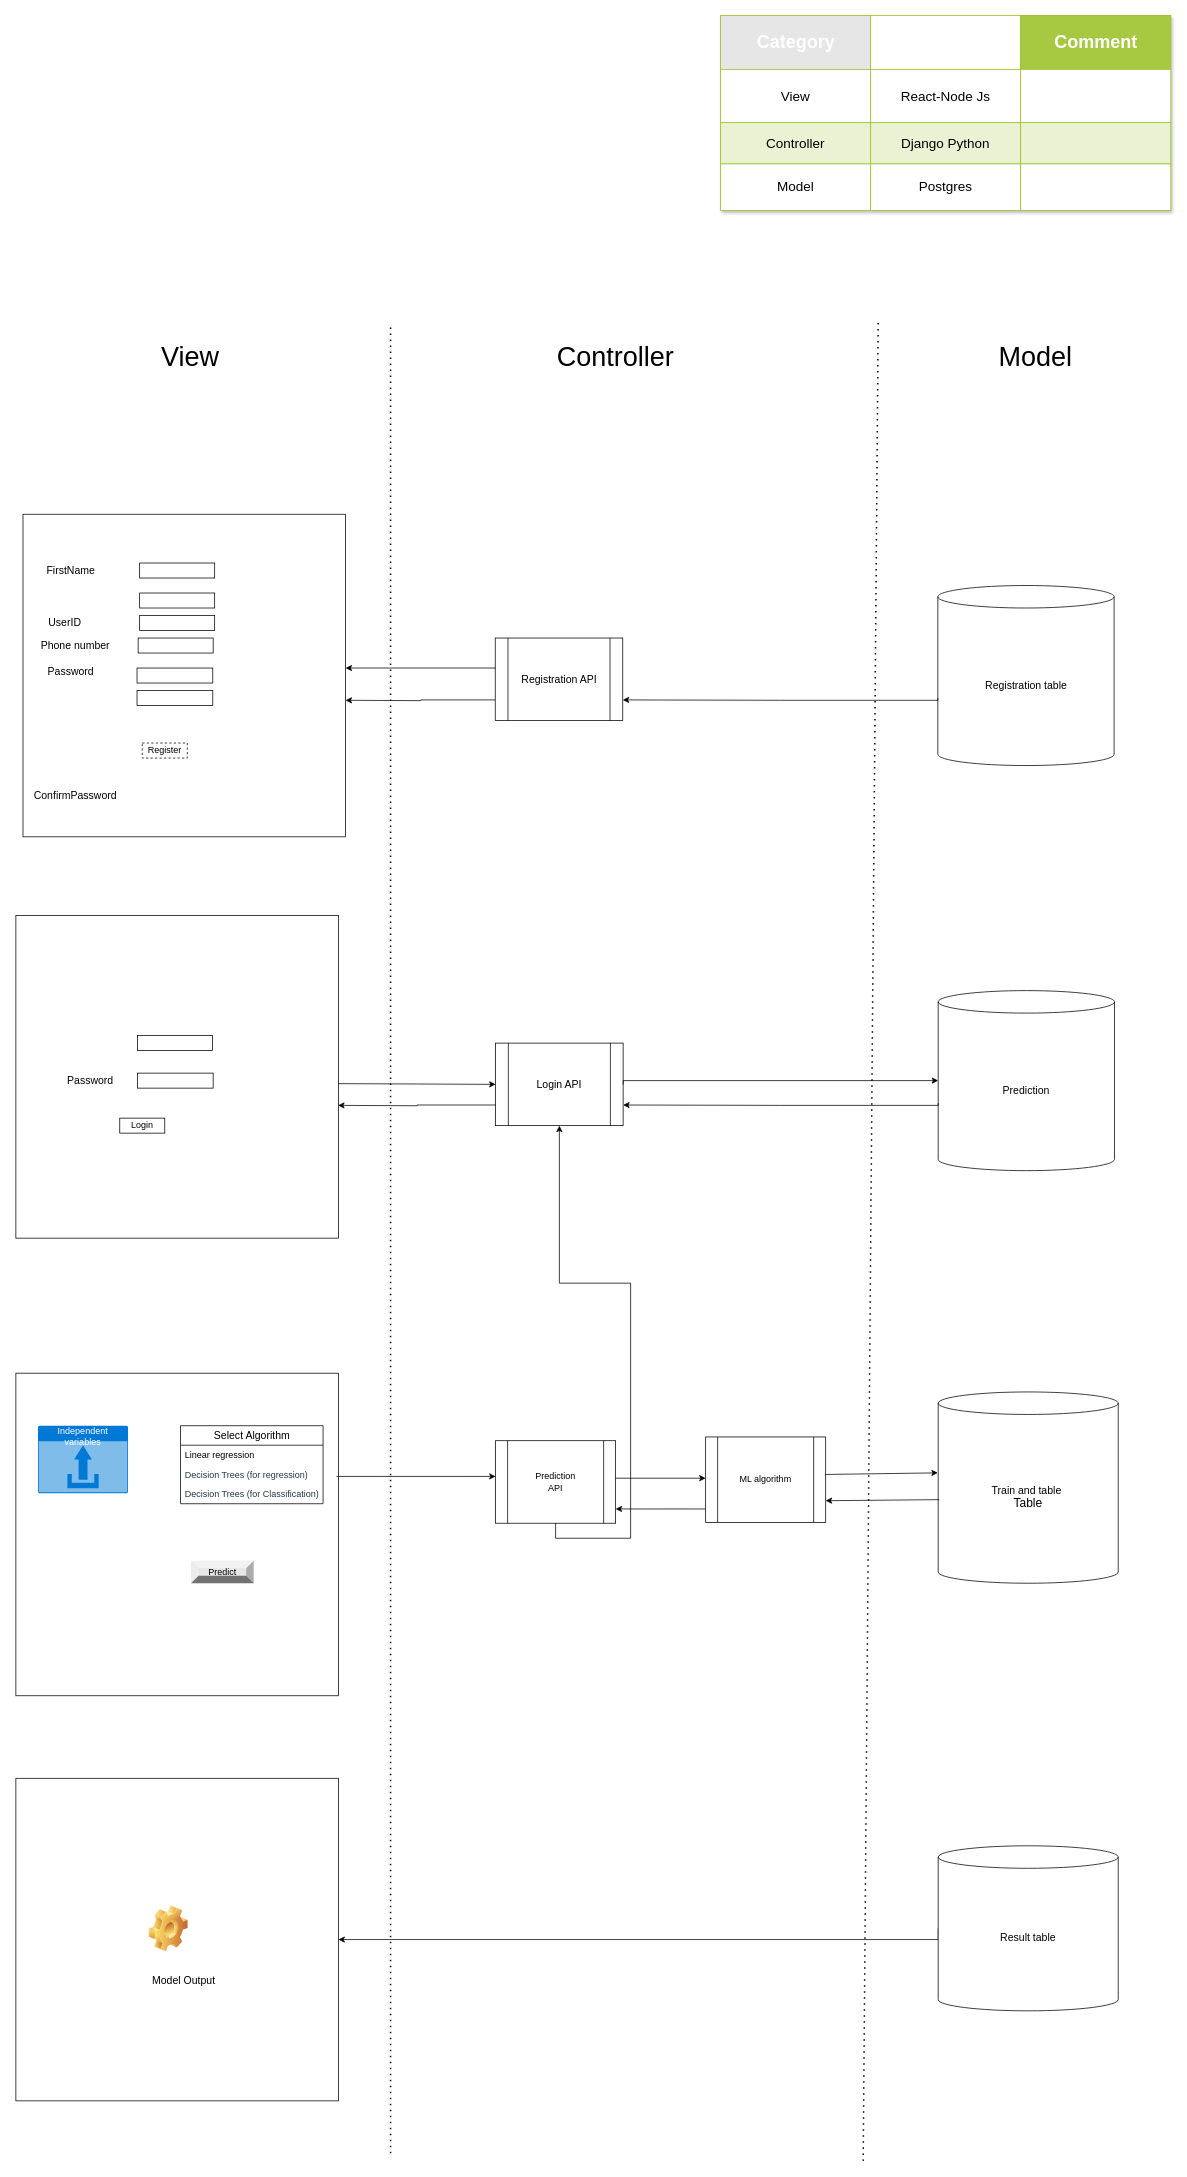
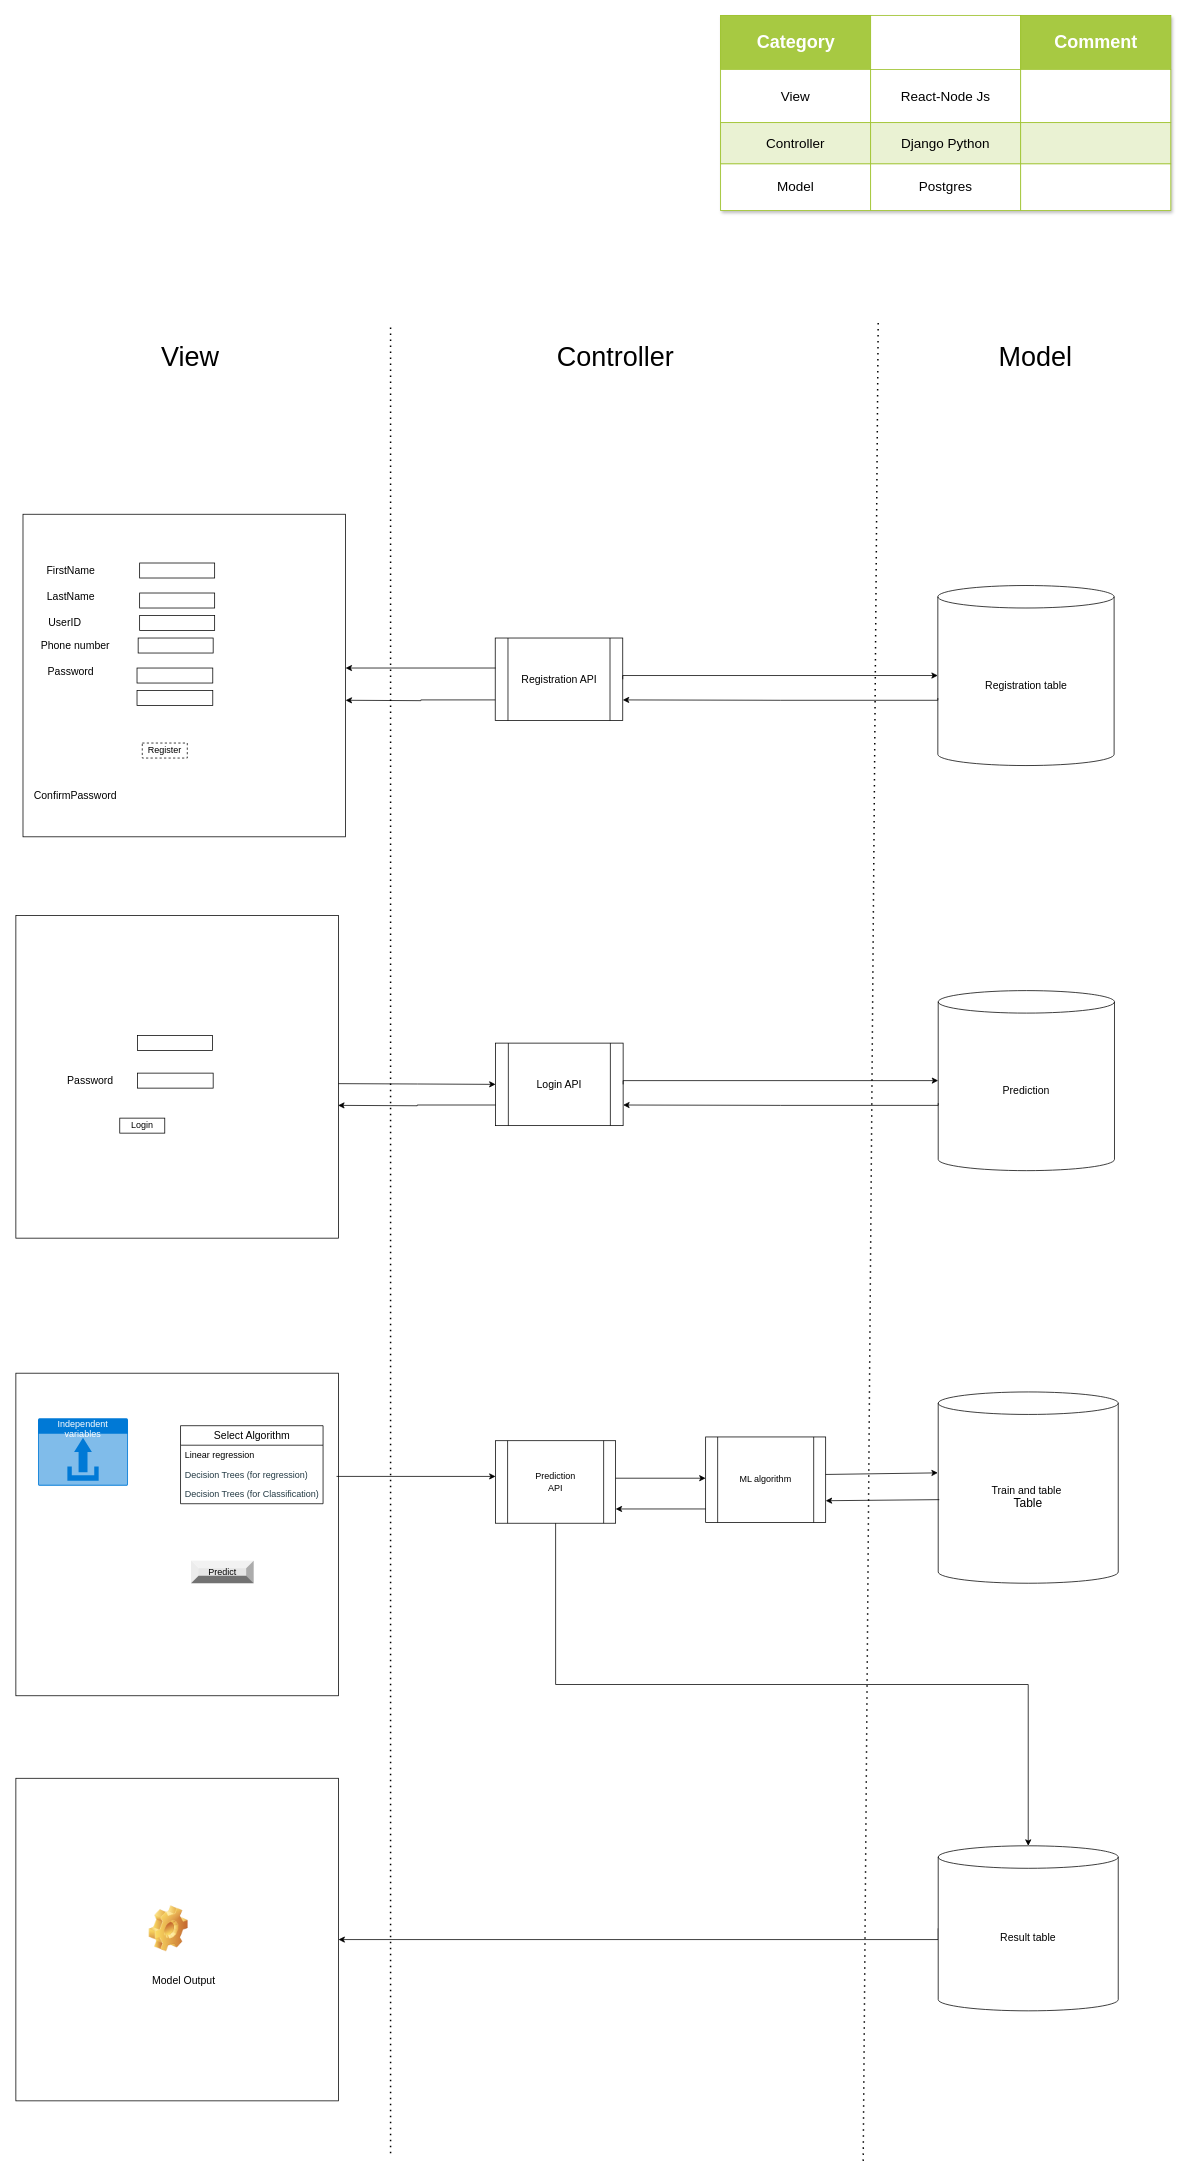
(795, 42) -> (795, 42)
none -> (71, 597)
none -> (777, 675)
(630, 1448) -> (796, 1684)
(83, 1459) -> (83, 1452)
